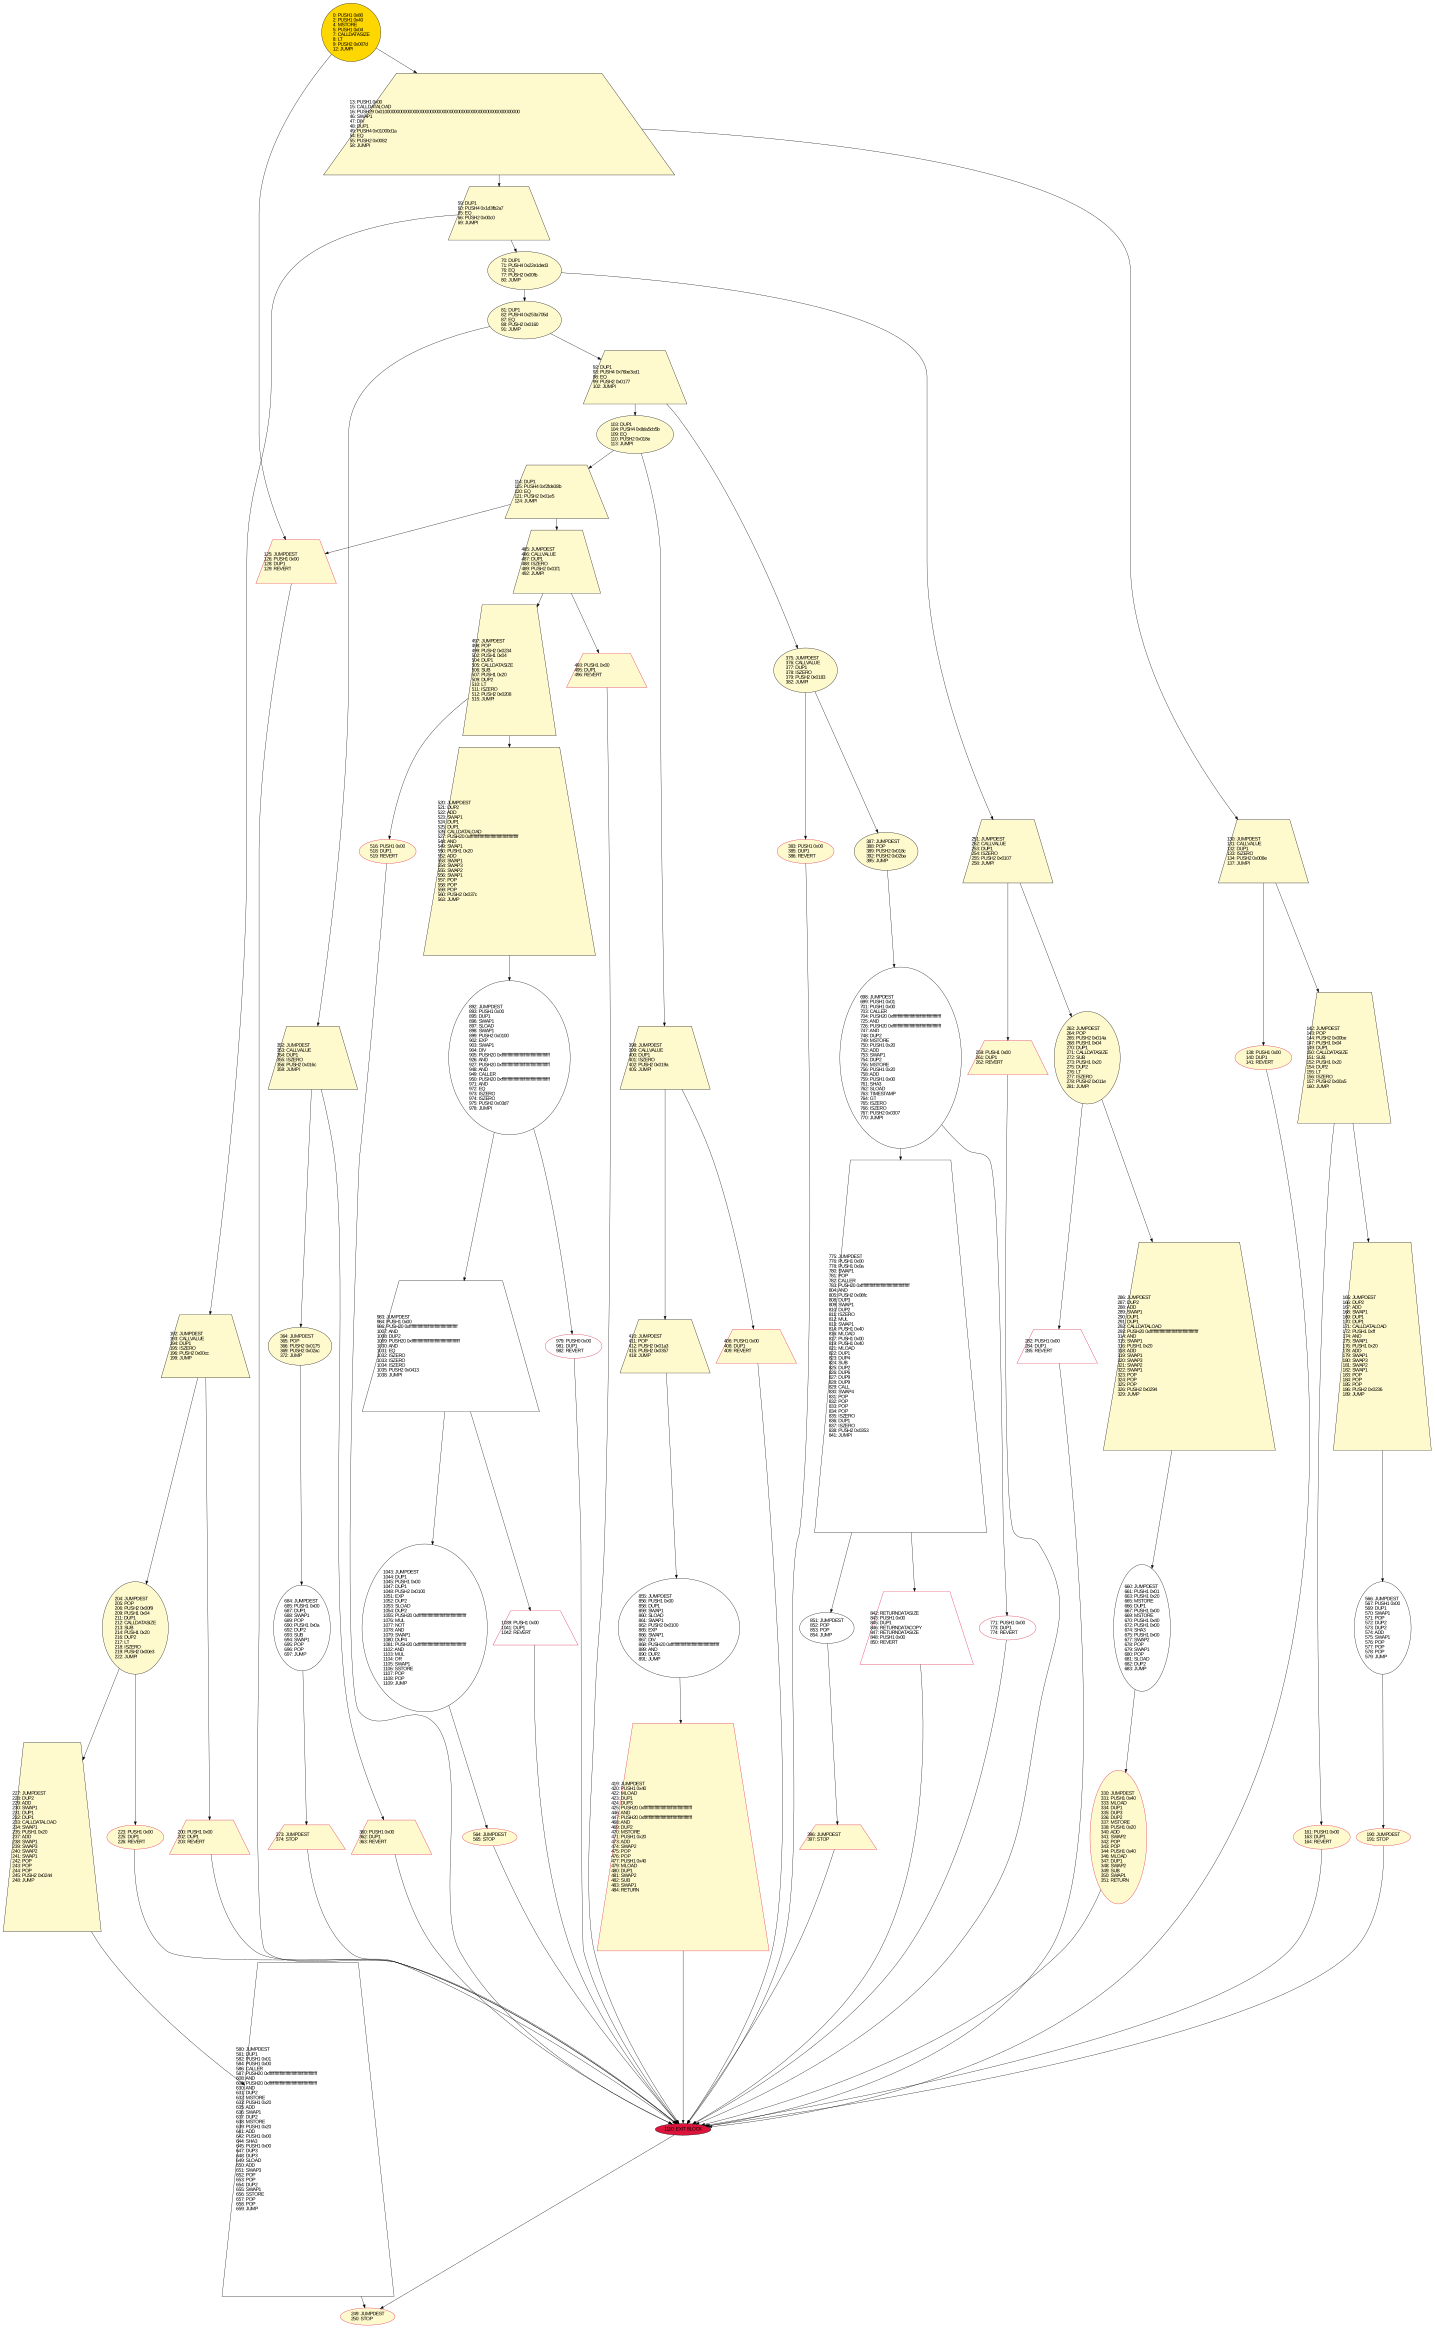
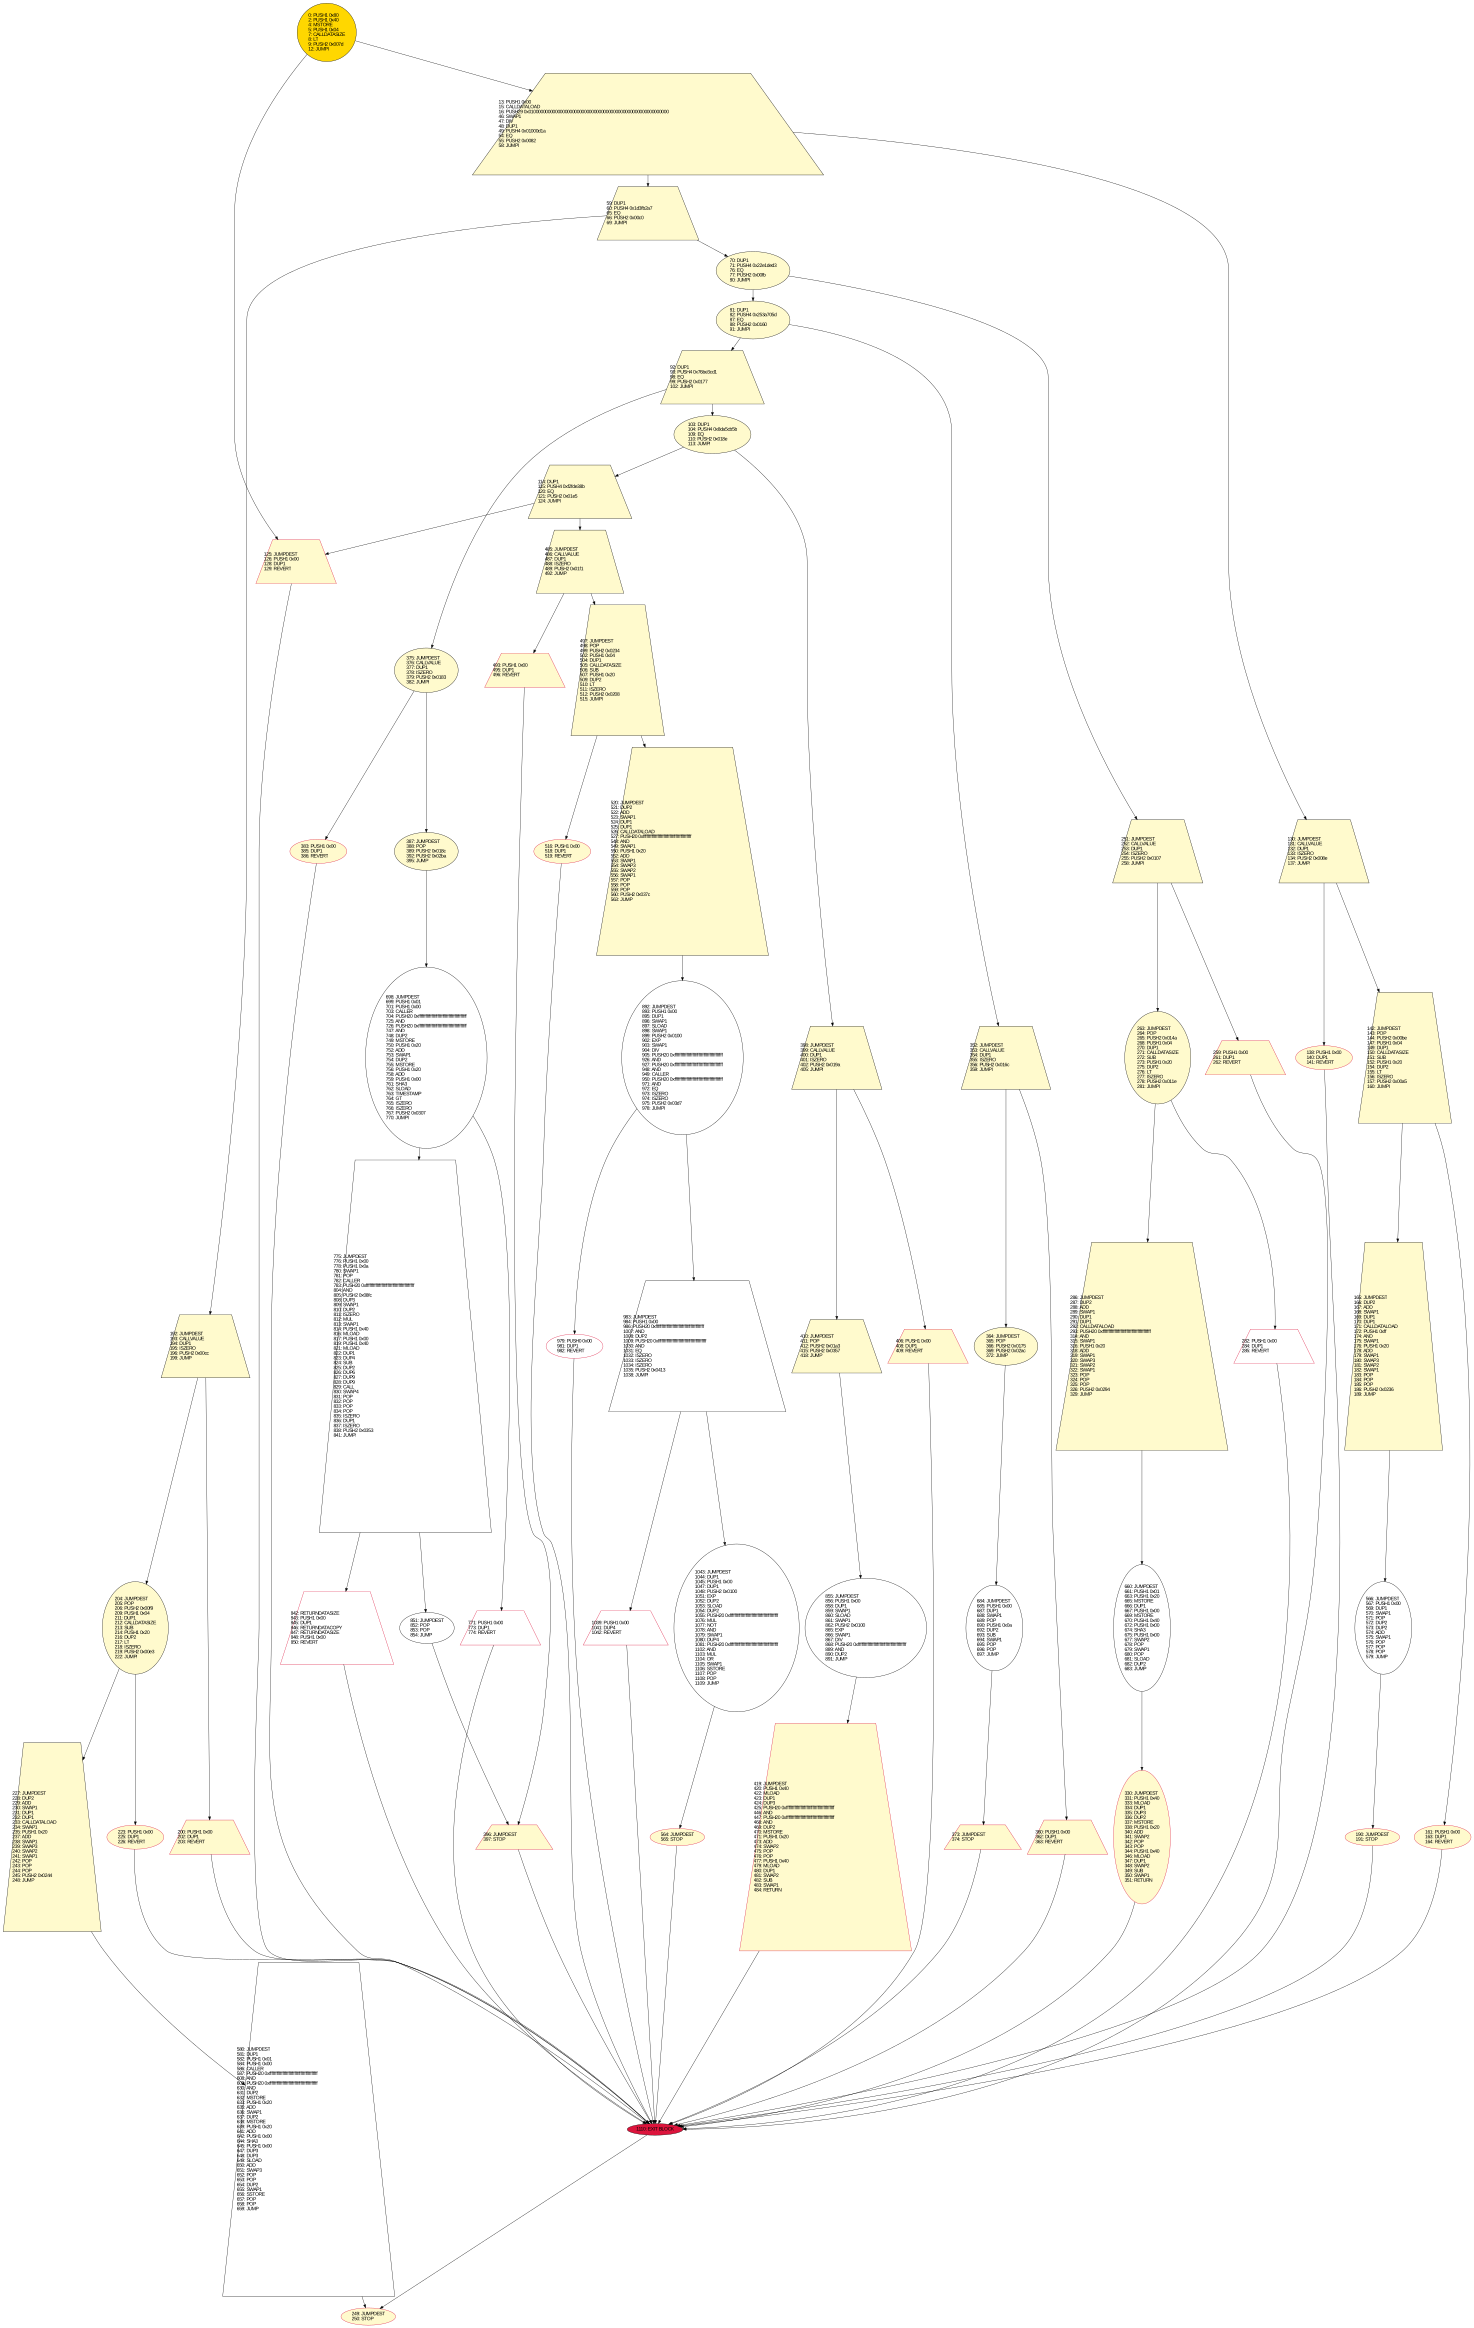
(608, 1415) -> (515, 1259)
(536, 1628) -> (626, 1628)
(1008, 1628) -> (500, 1628)
